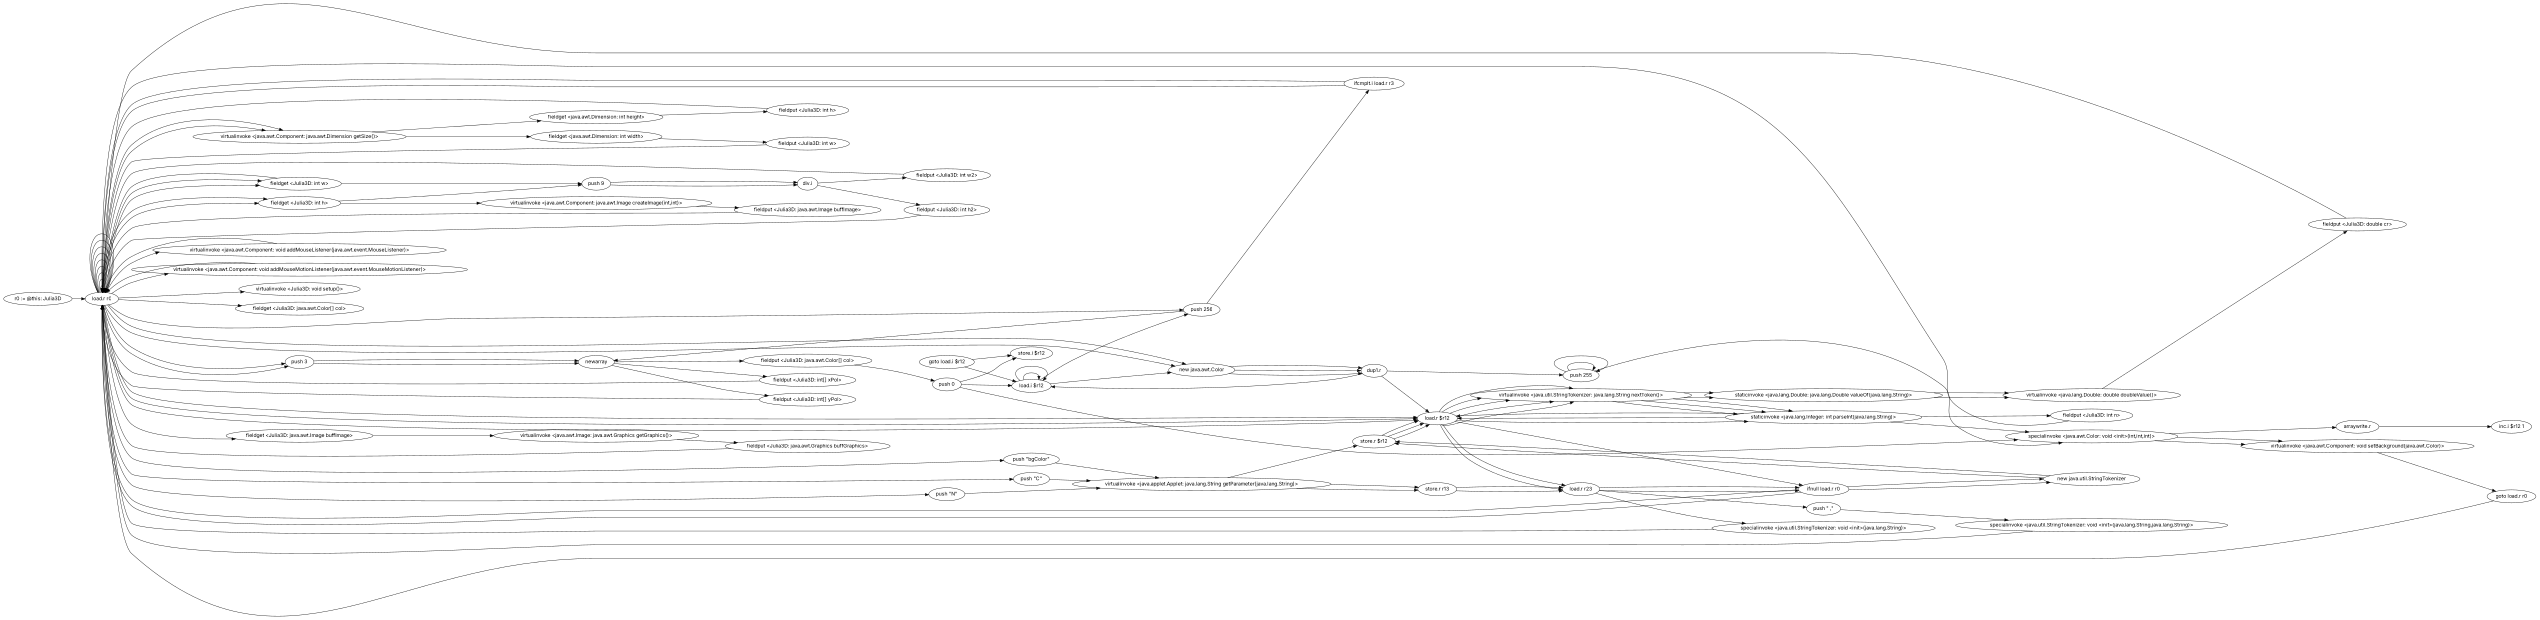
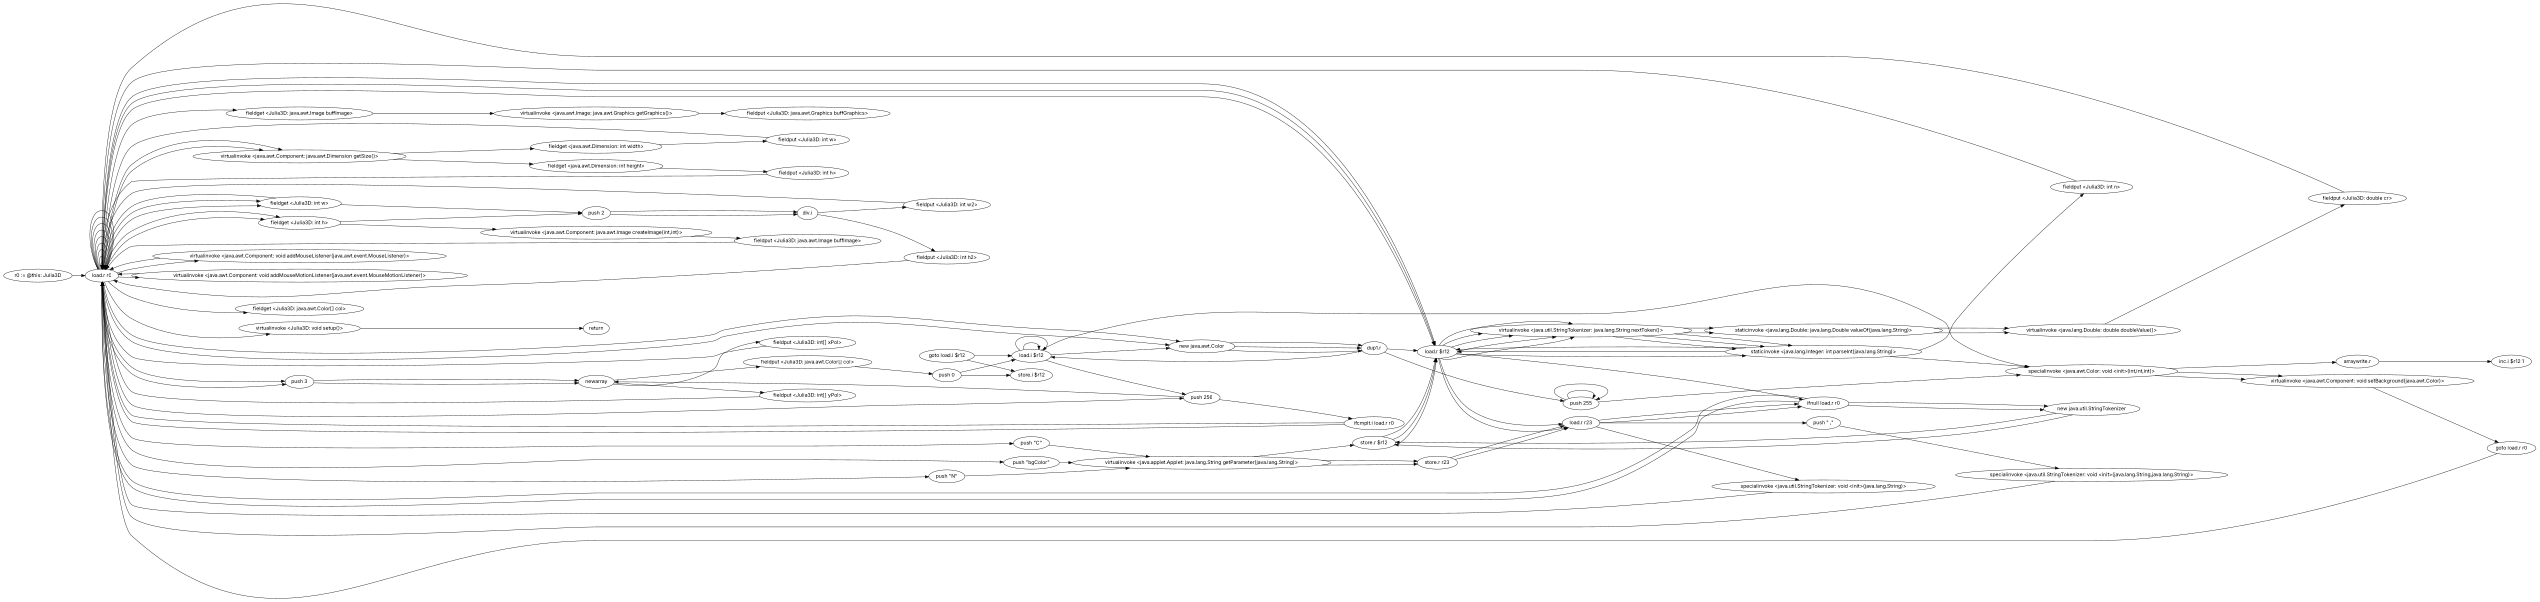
(1374, 84) -> (1374, 423)
(596, 184) -> (596, 213)
none -> (596, 328)
(1484, 455) -> (1543, 314)
(360, 456) -> none
(1437, 489) -> (1437, 463)
